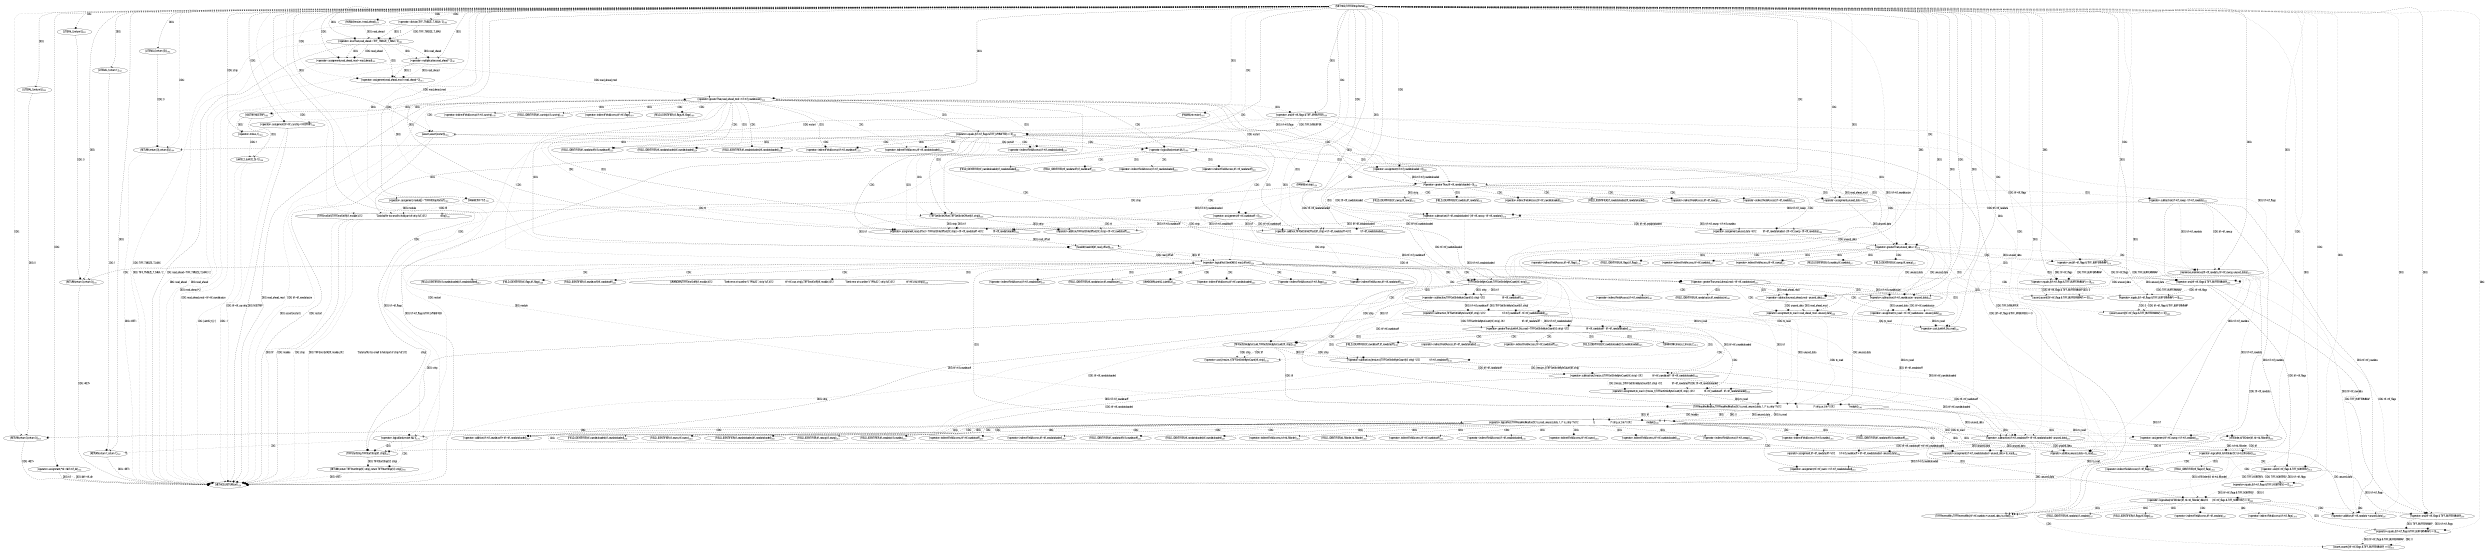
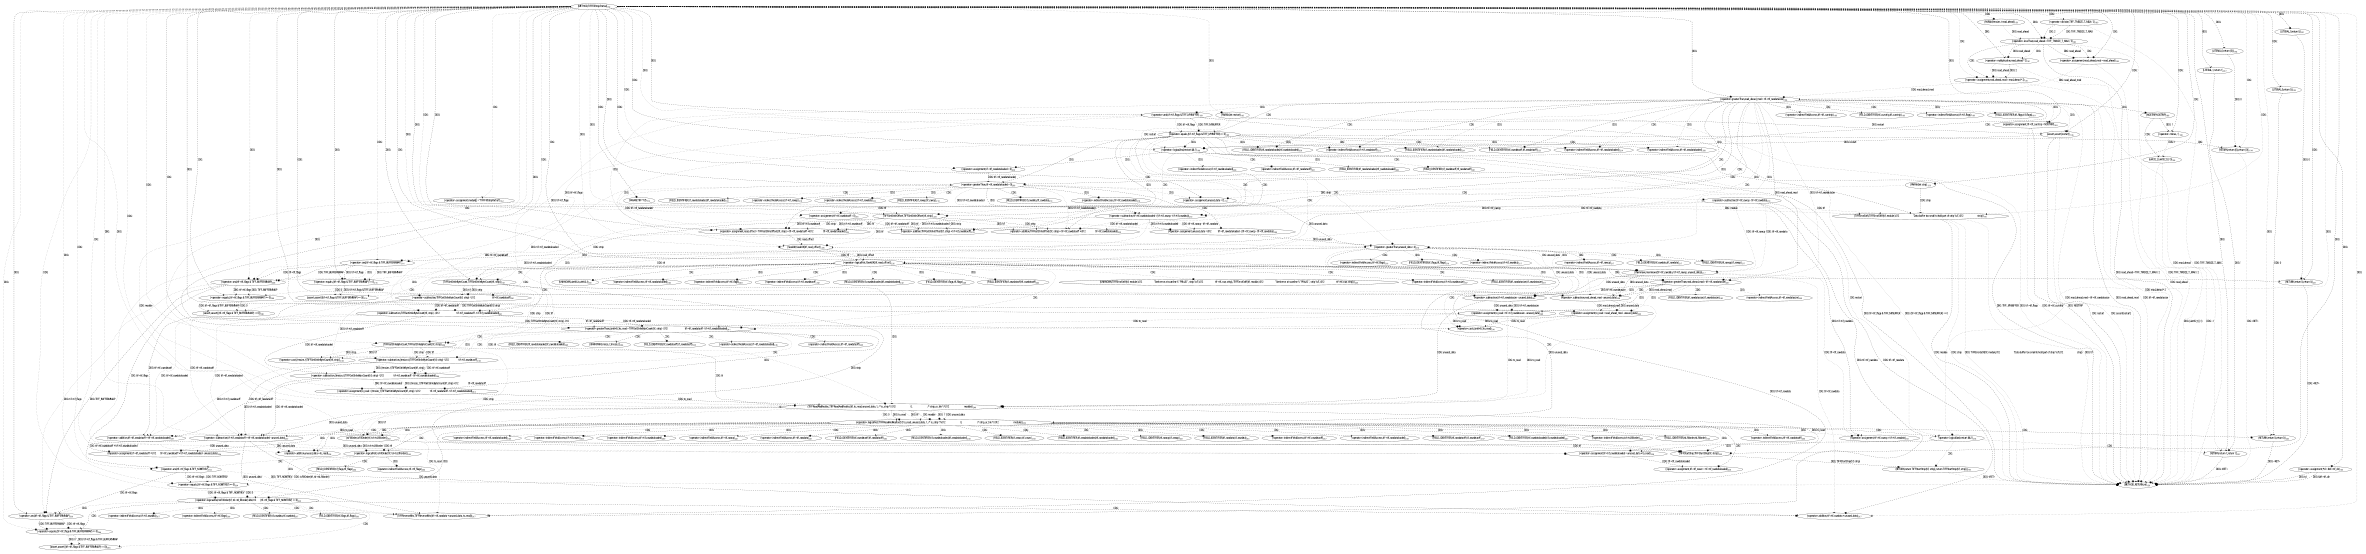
(232, 71) -> (2181, 71)
(214, 229) -> (2167, 226)
